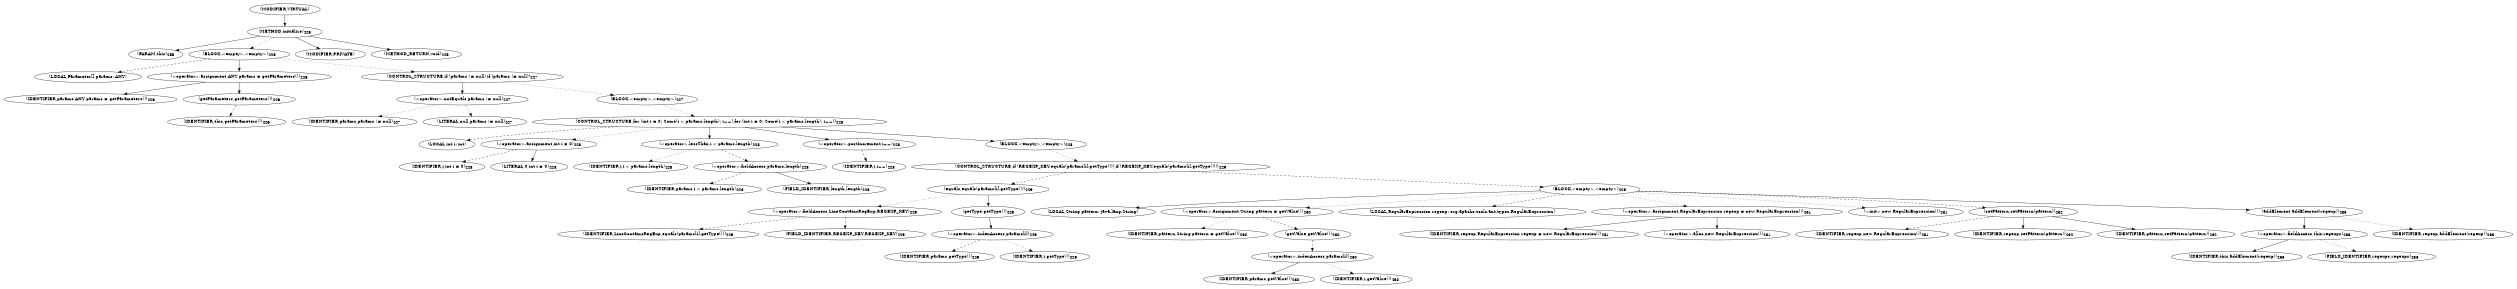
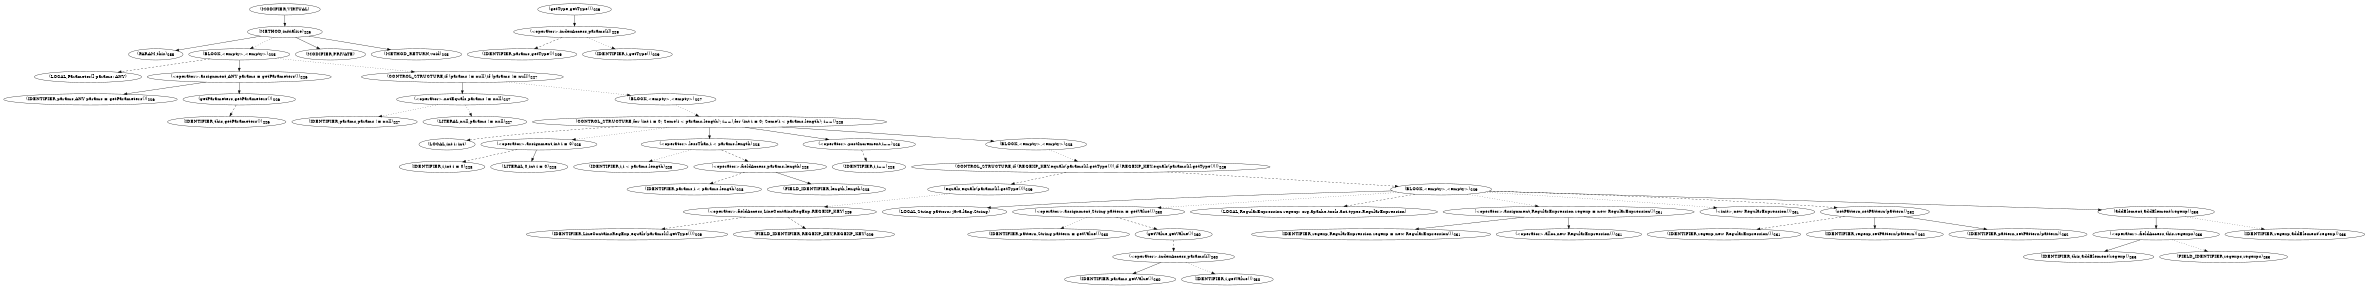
(988, 199) -> none
